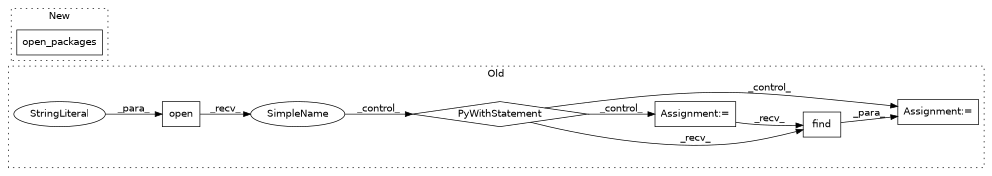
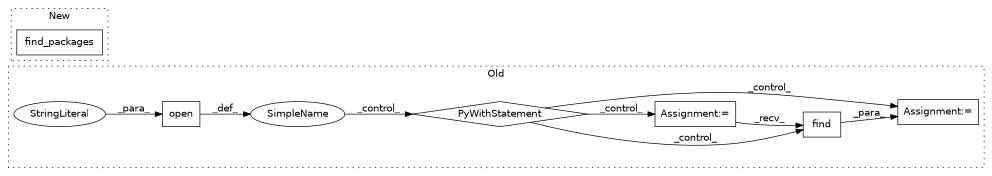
(60, 42) -> (60, 42)
(225, 109) -> (225, 109)
(695, 138) -> (695, 138)
